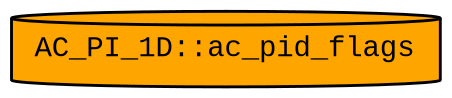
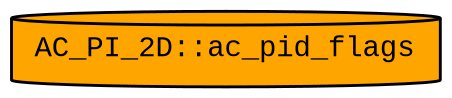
(226, 49) -> (226, 49)
